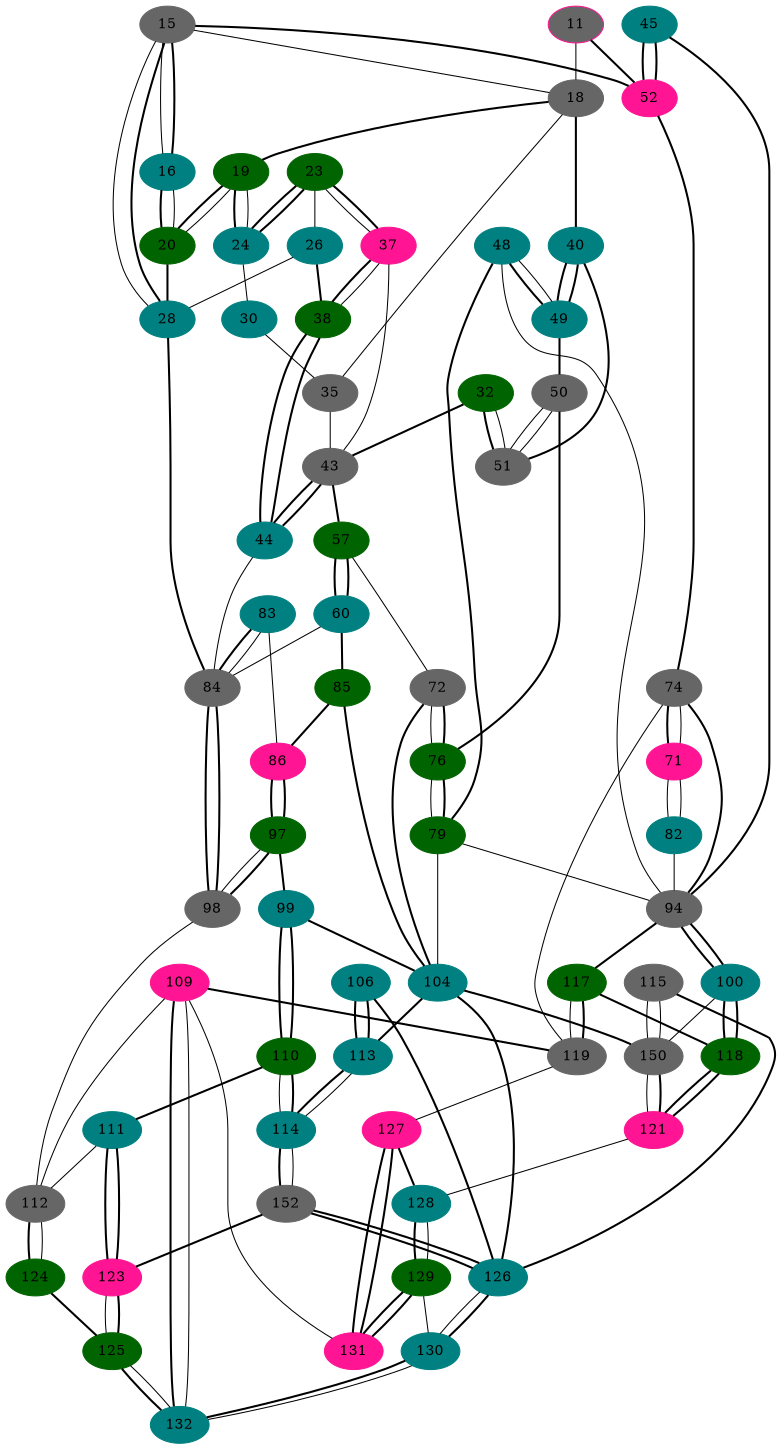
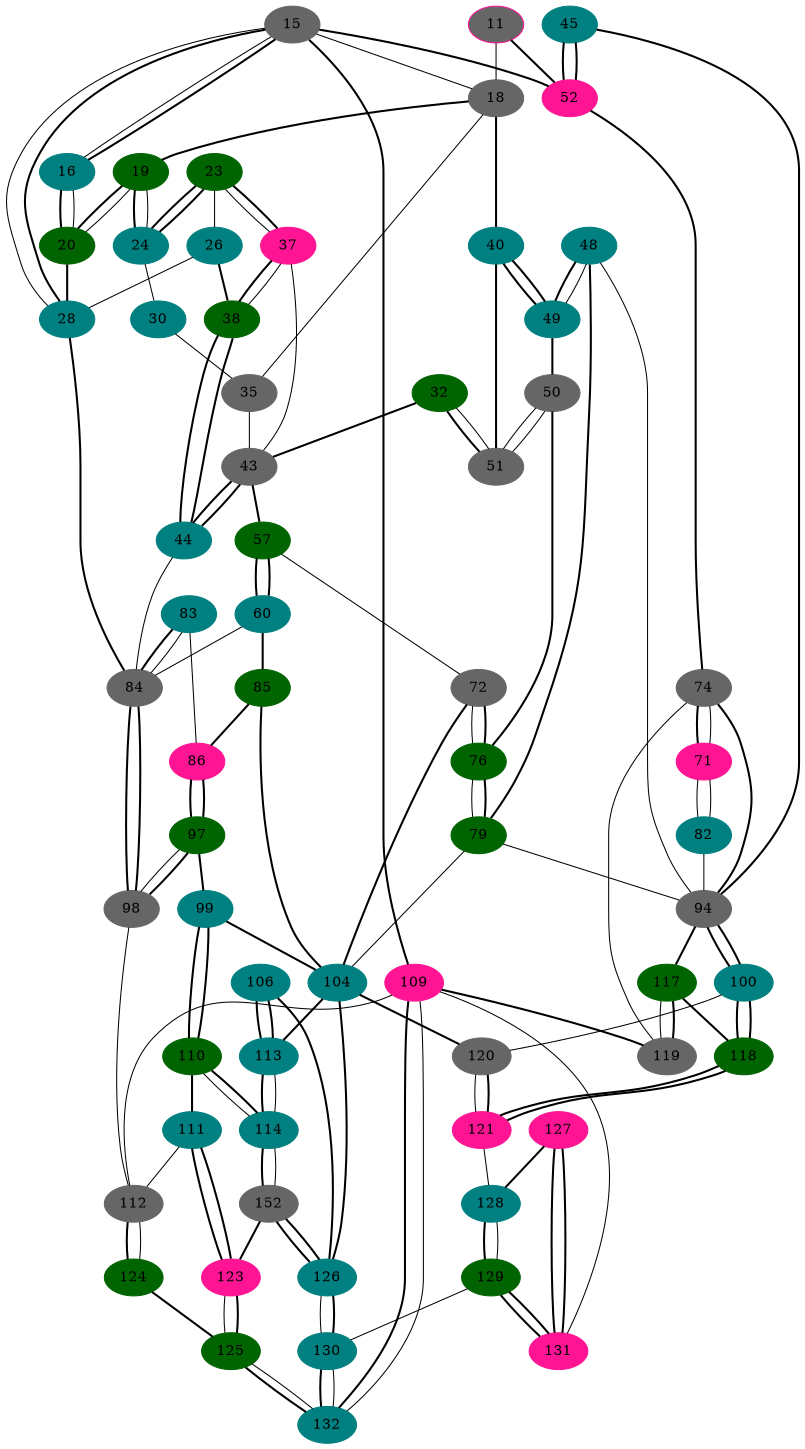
none -> (383, 492)
(654, 983) -> none
(654, 1056) -> (482, 1056)
(484, 1093) -> none
